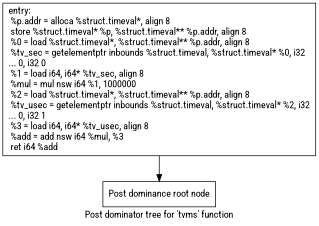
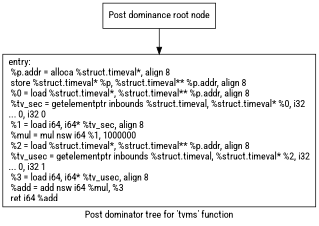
(159, 165) -> (159, 38)
